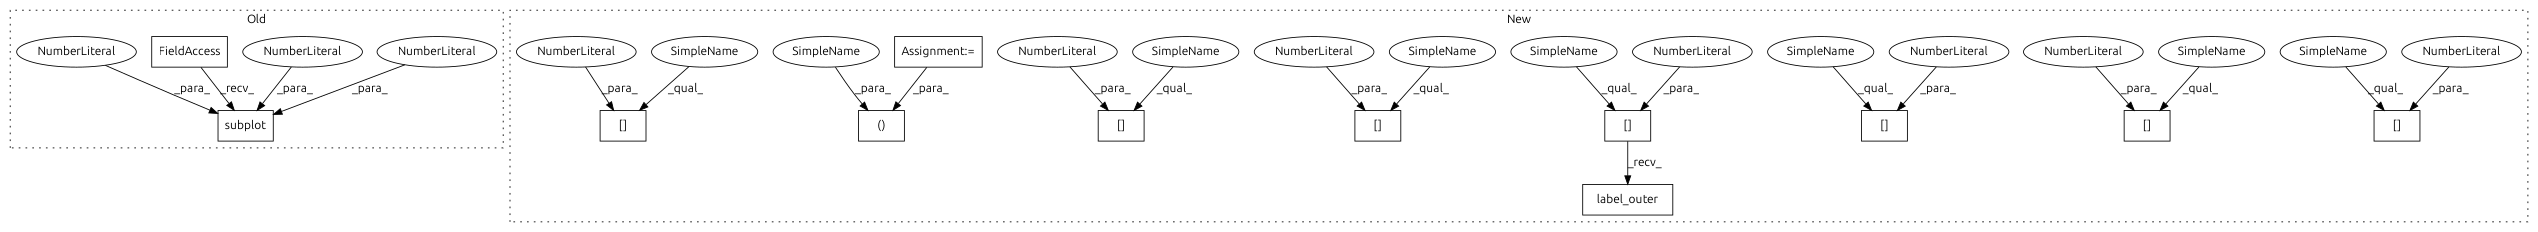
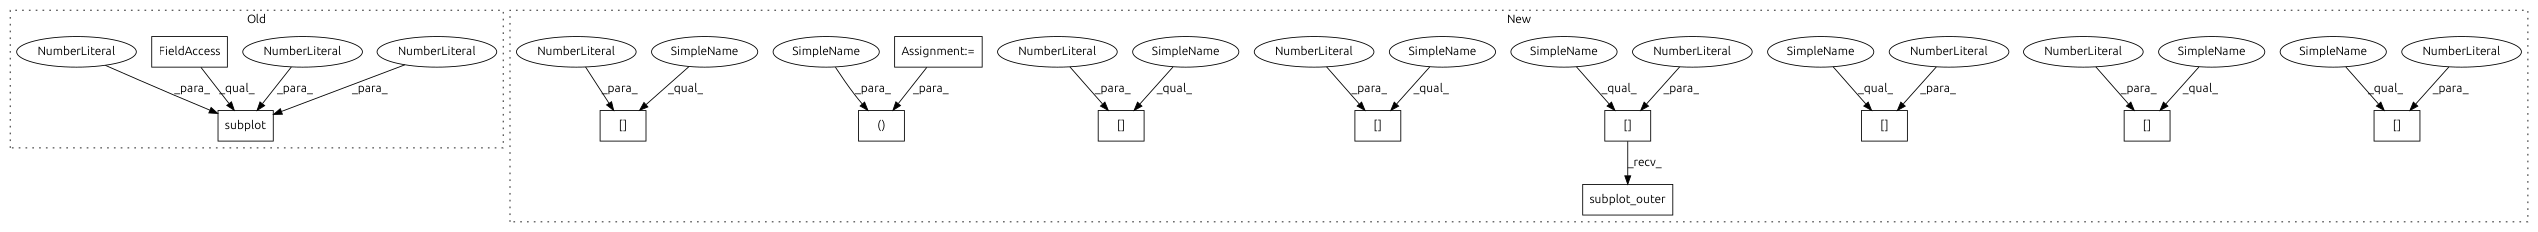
(237, 89) -> (237, 89)
(1628, 200) -> (1628, 200)
